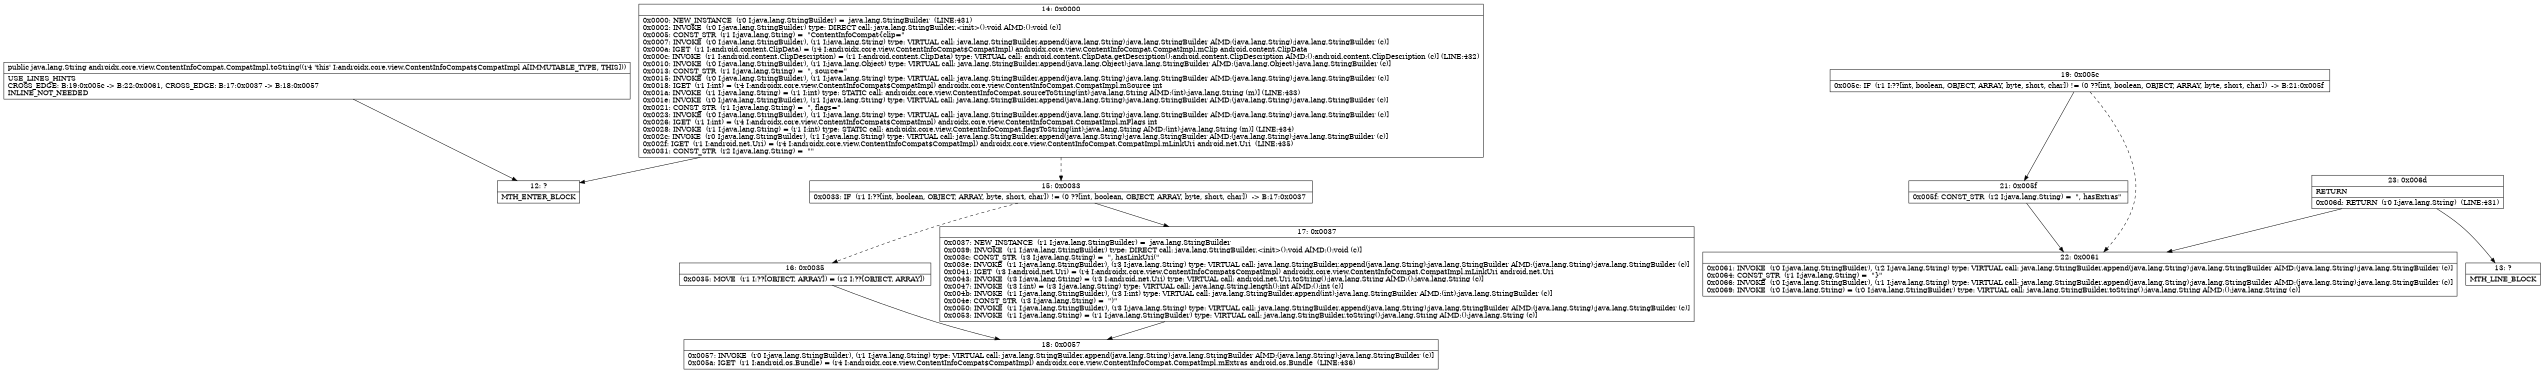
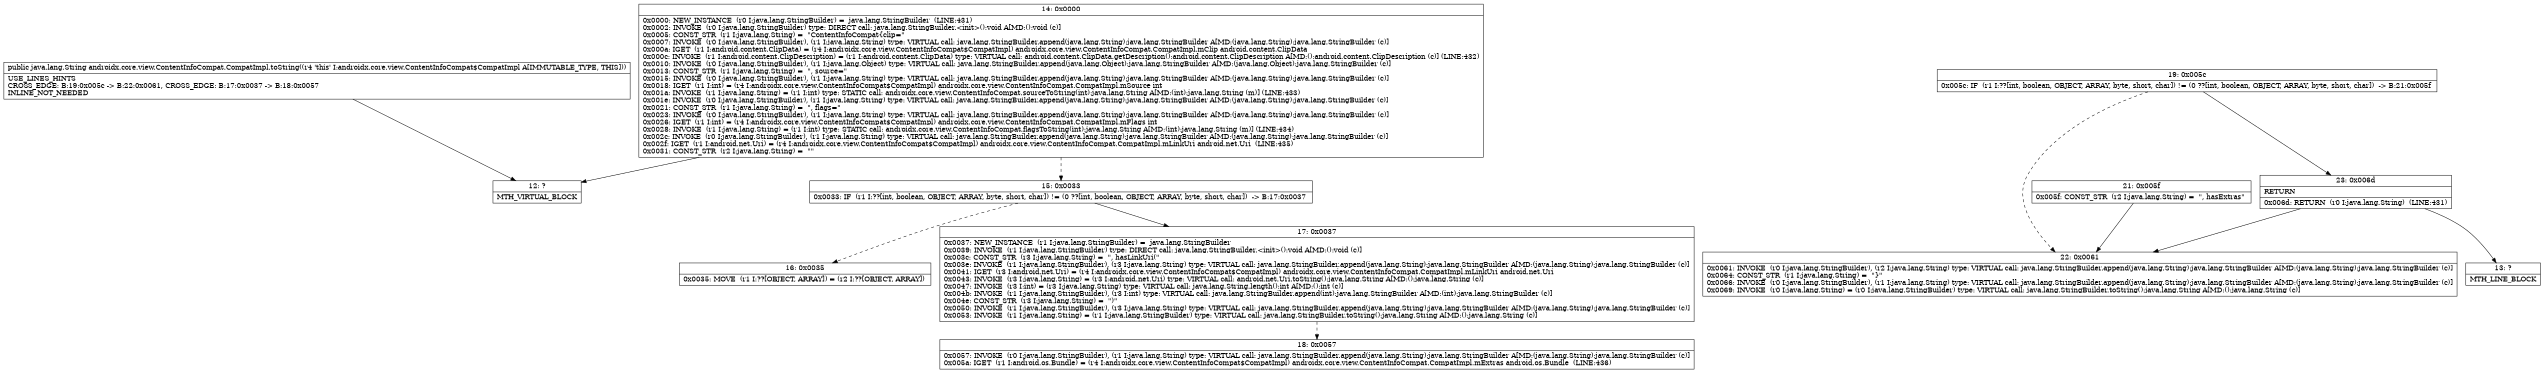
(2050, 134) -> (2265, 132)
(539, 197) -> (537, 197)
(913, 315) -> none
(1139, 330) -> (1317, 328)
